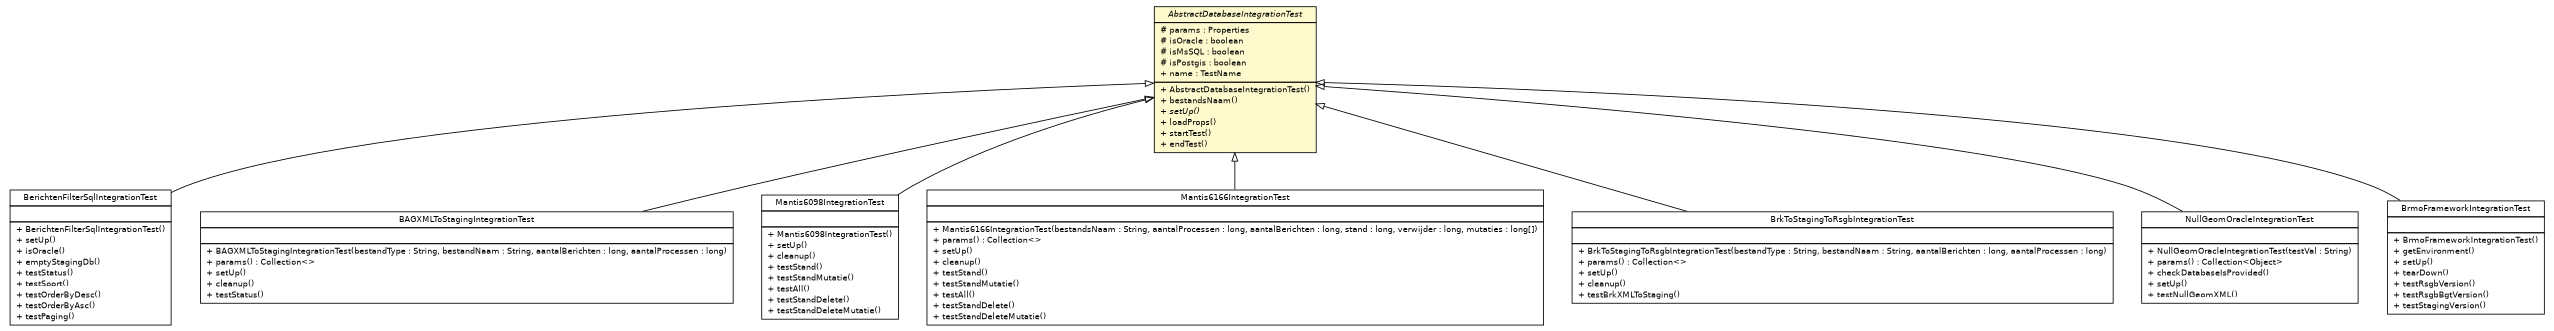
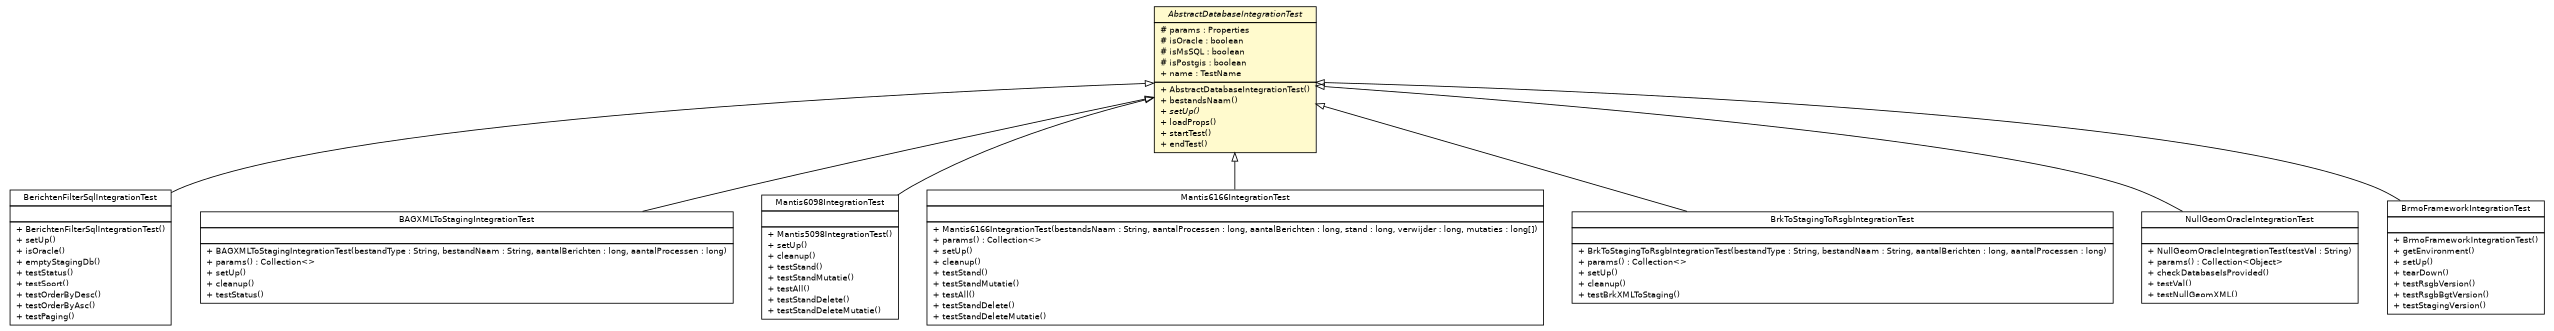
(830, 234) -> (830, 234)
(2168, 284) -> (2170, 284)
